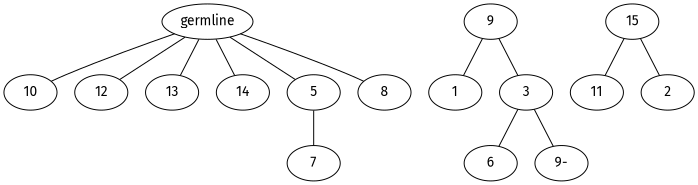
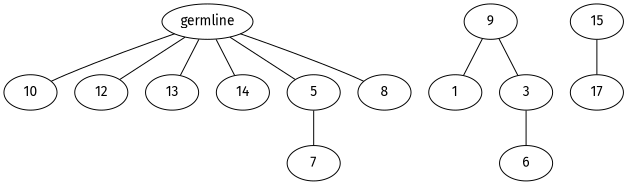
(597, 92) -> (597, 92)
(668, 92) -> none
(561, 163) -> none
